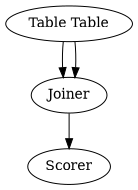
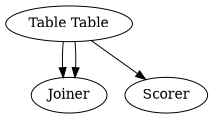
(69, 126) -> (114, 57)
